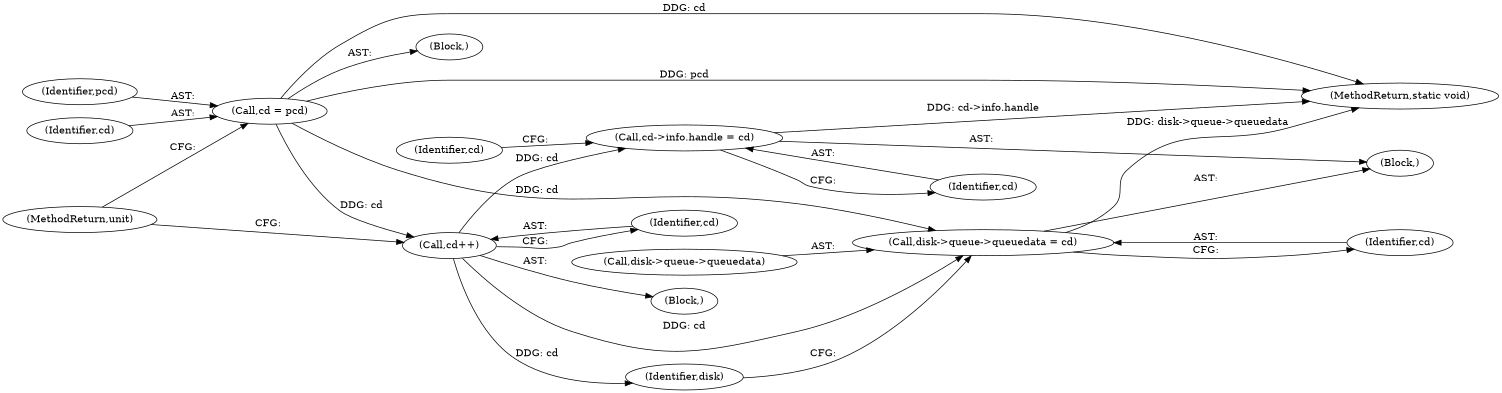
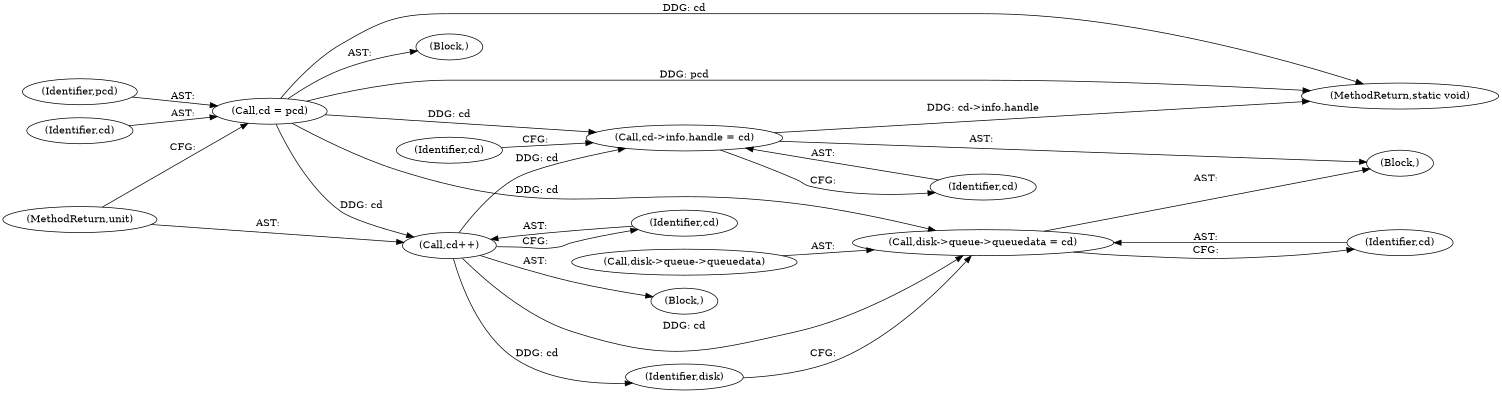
none -> (457, 123)
(1189, 139) -> none
(270, 224) -> (270, 224)
